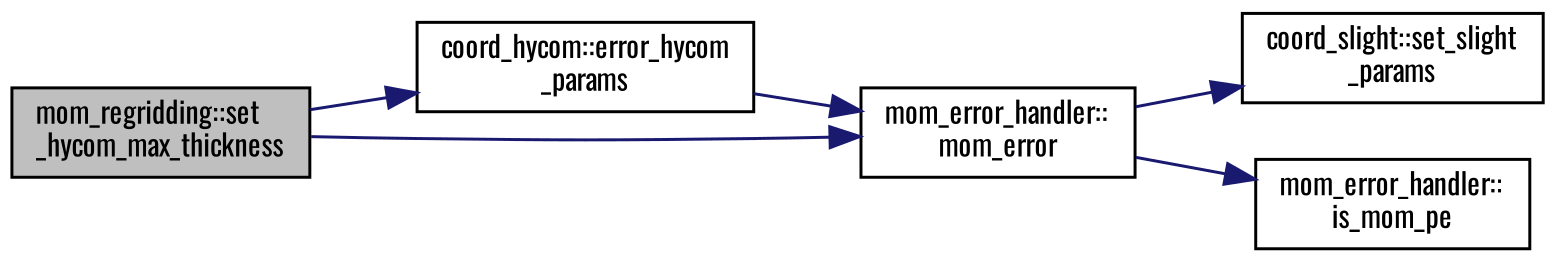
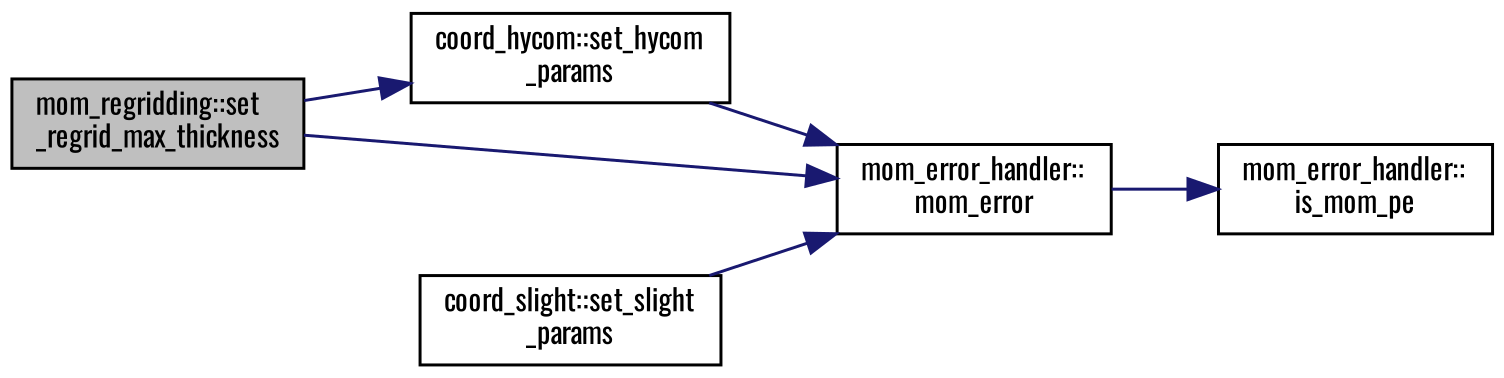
(585, 67) -> (571, 58)
(1174, 99) -> (758, 259)
(161, 133) -> (158, 124)
